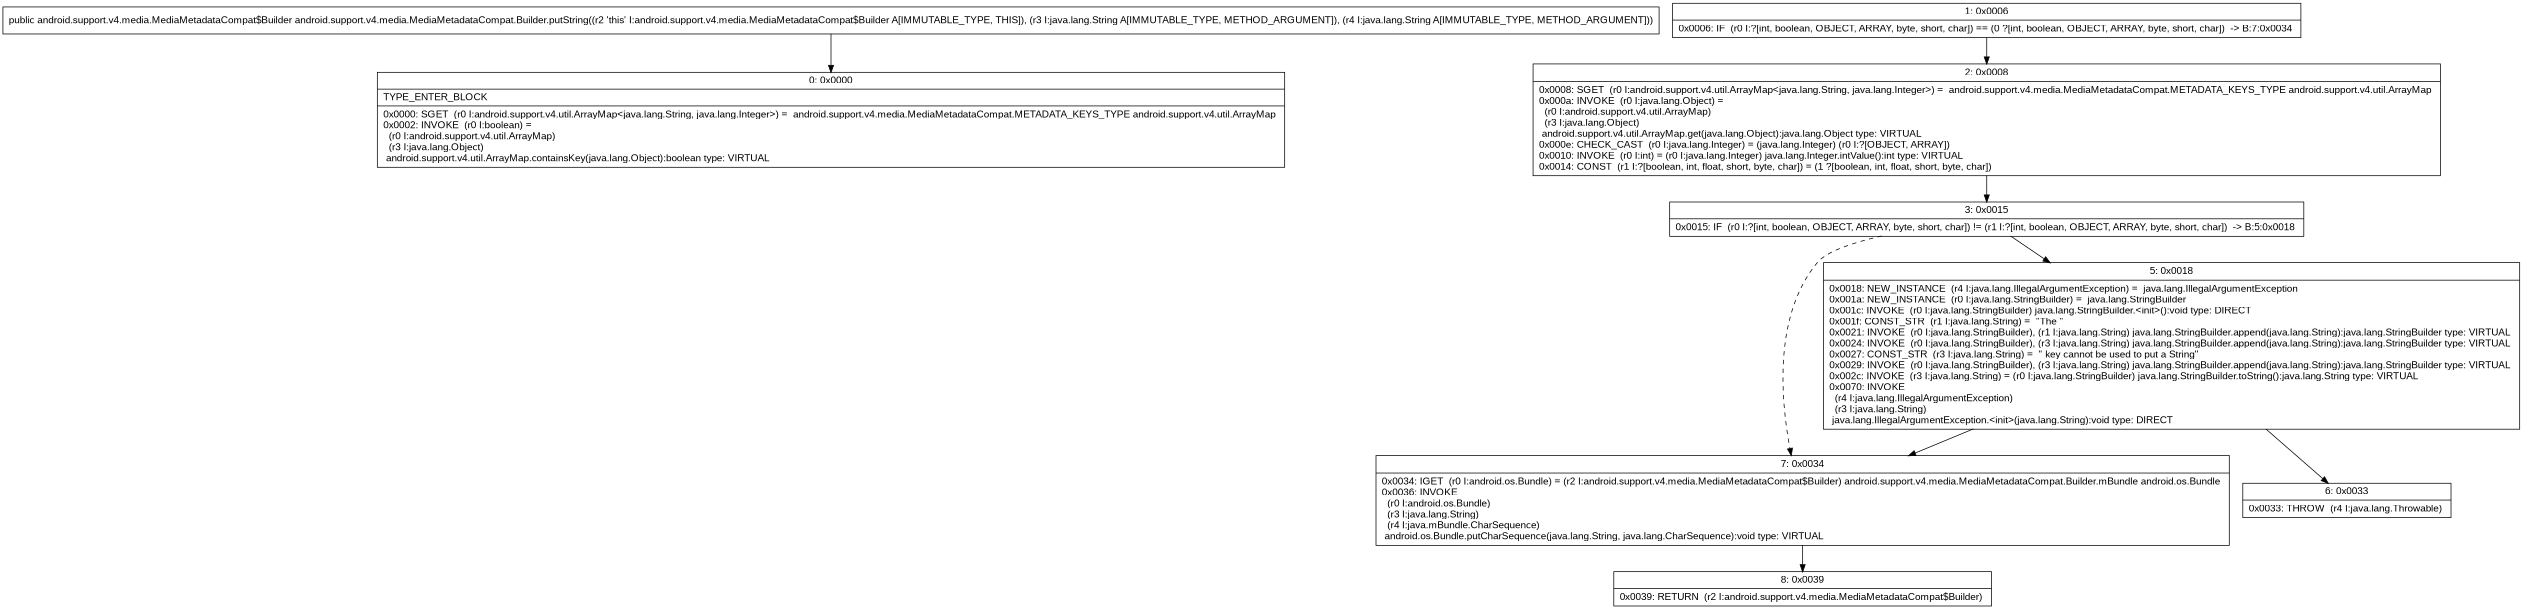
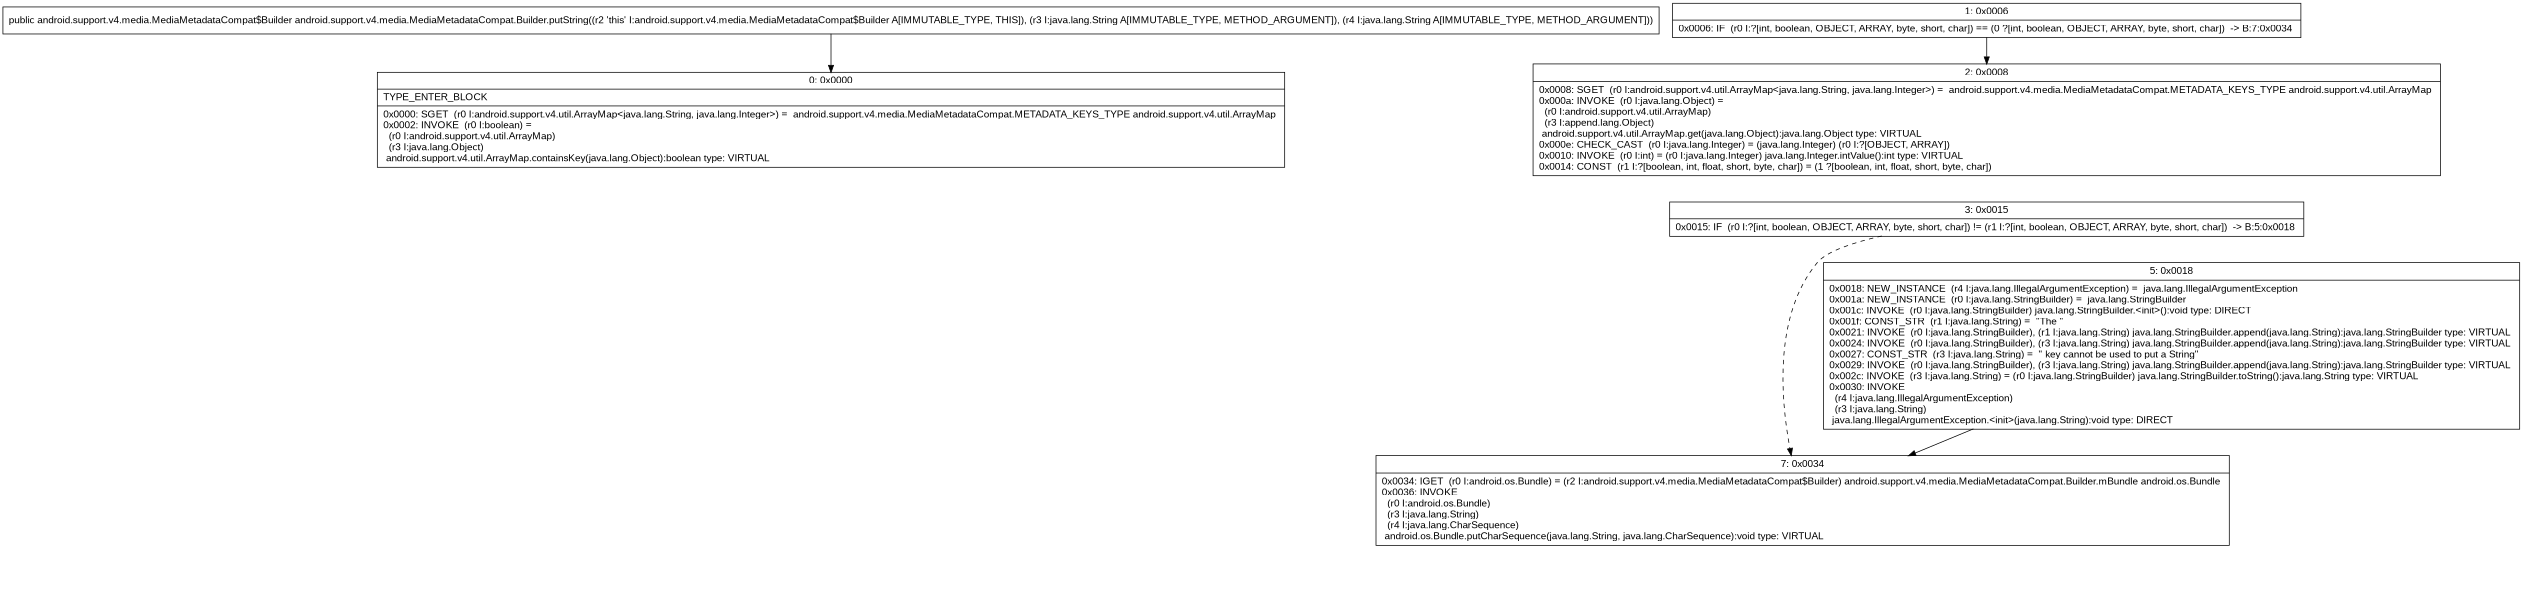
(1589, 123) -> (1597, 123)
(1987, 185) -> none
(2027, 247) -> none
(1870, 387) -> (1870, 387)
(2347, 500) -> none
(1461, 525) -> (1451, 525)
(1803, 589) -> none
